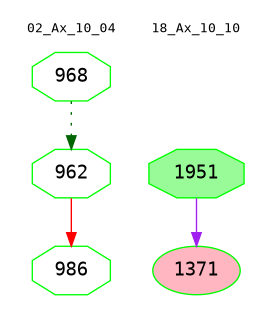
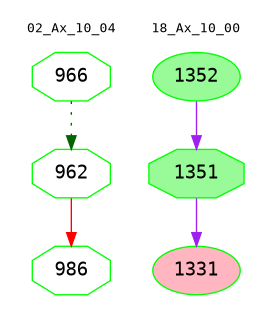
(196, 29) -> (196, 29)
(71, 77) -> (71, 77)
none -> (196, 77)
(196, 174) -> (196, 174)
(196, 271) -> (196, 271)
